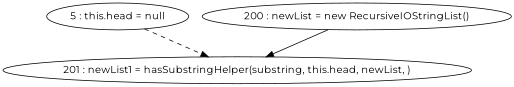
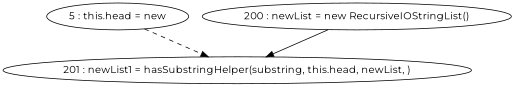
(118, 16) -> (118, 16)
